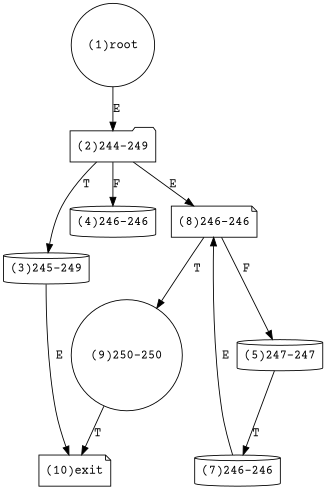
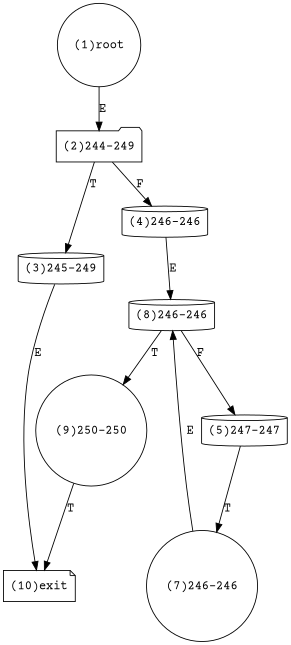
(160, 181) -> (168, 264)
(214, 222) -> (172, 315)
(238, 471) -> (202, 586)
